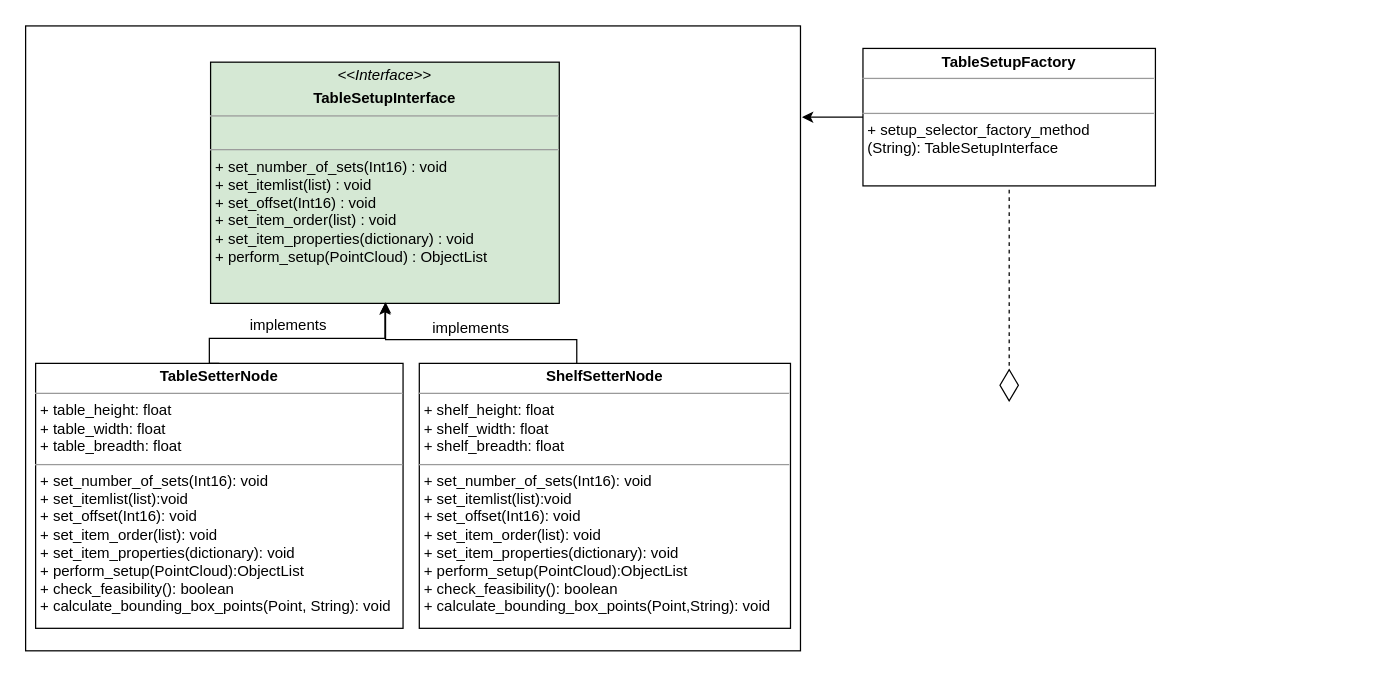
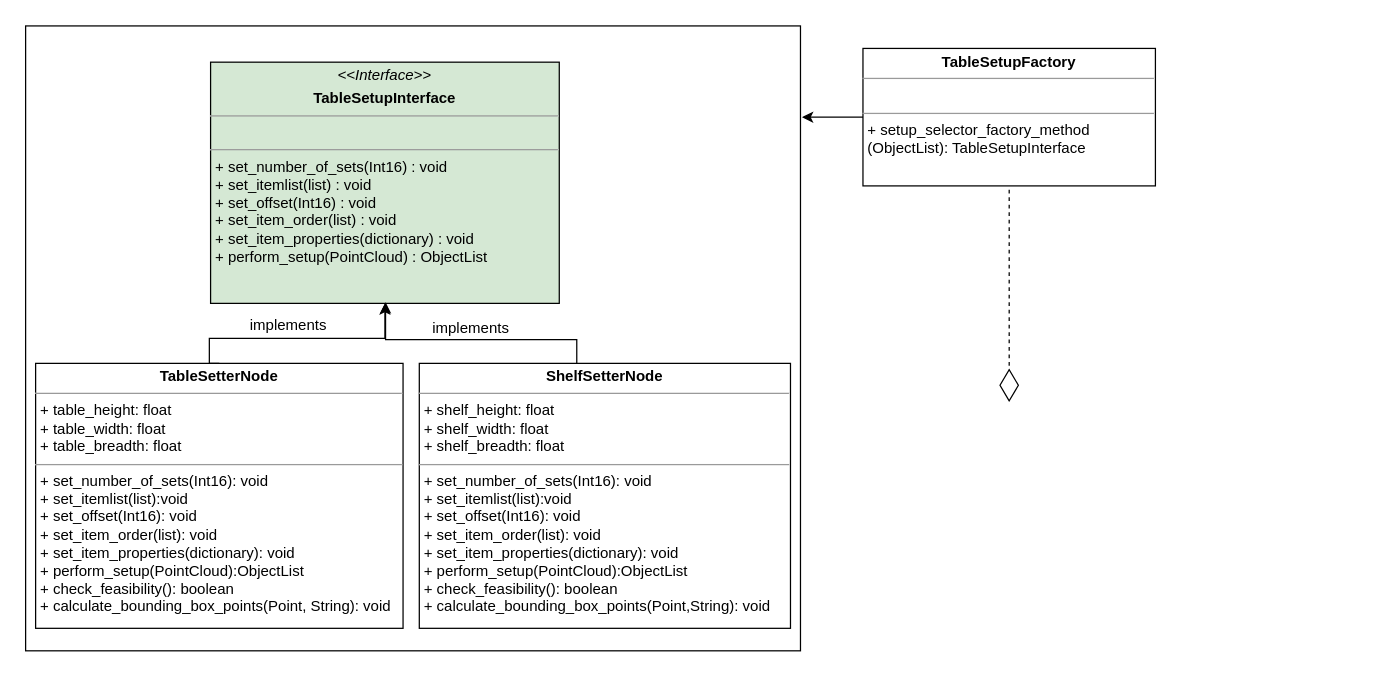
(989, 75) -> (994, 75)
